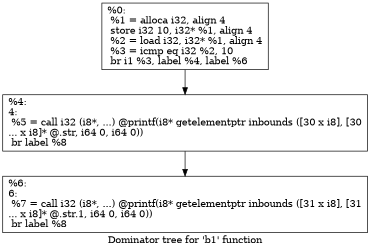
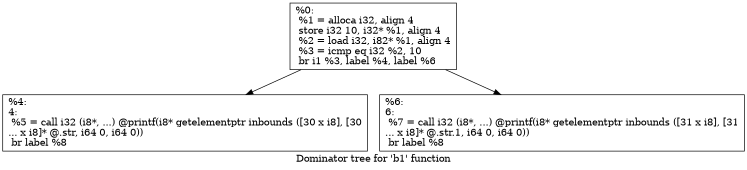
(185, 41) -> (373, 41)
(185, 160) -> (470, 81)
